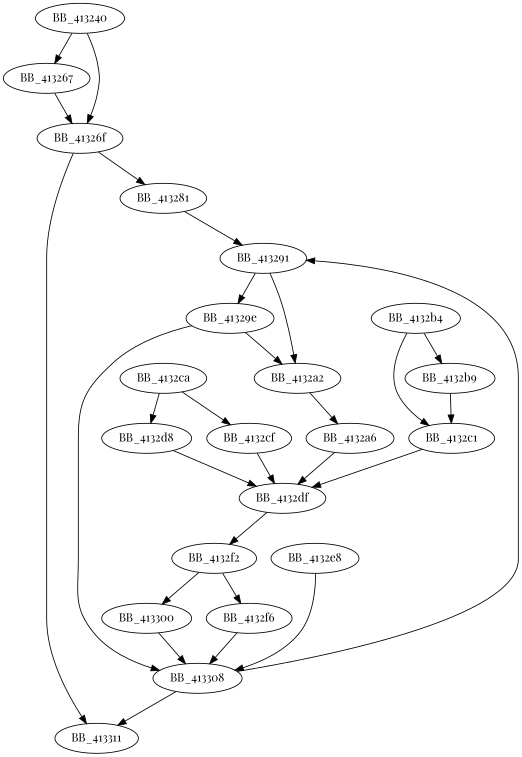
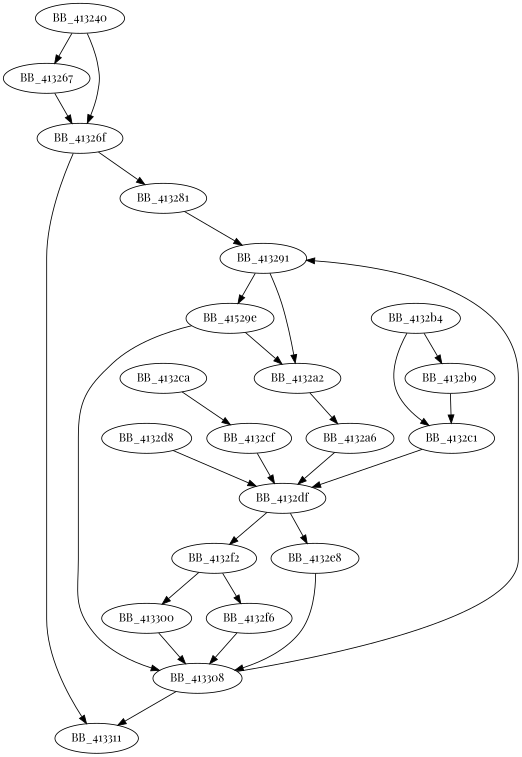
(230, 318) -> (230, 318)
(156, 404) -> none
none -> (297, 525)
